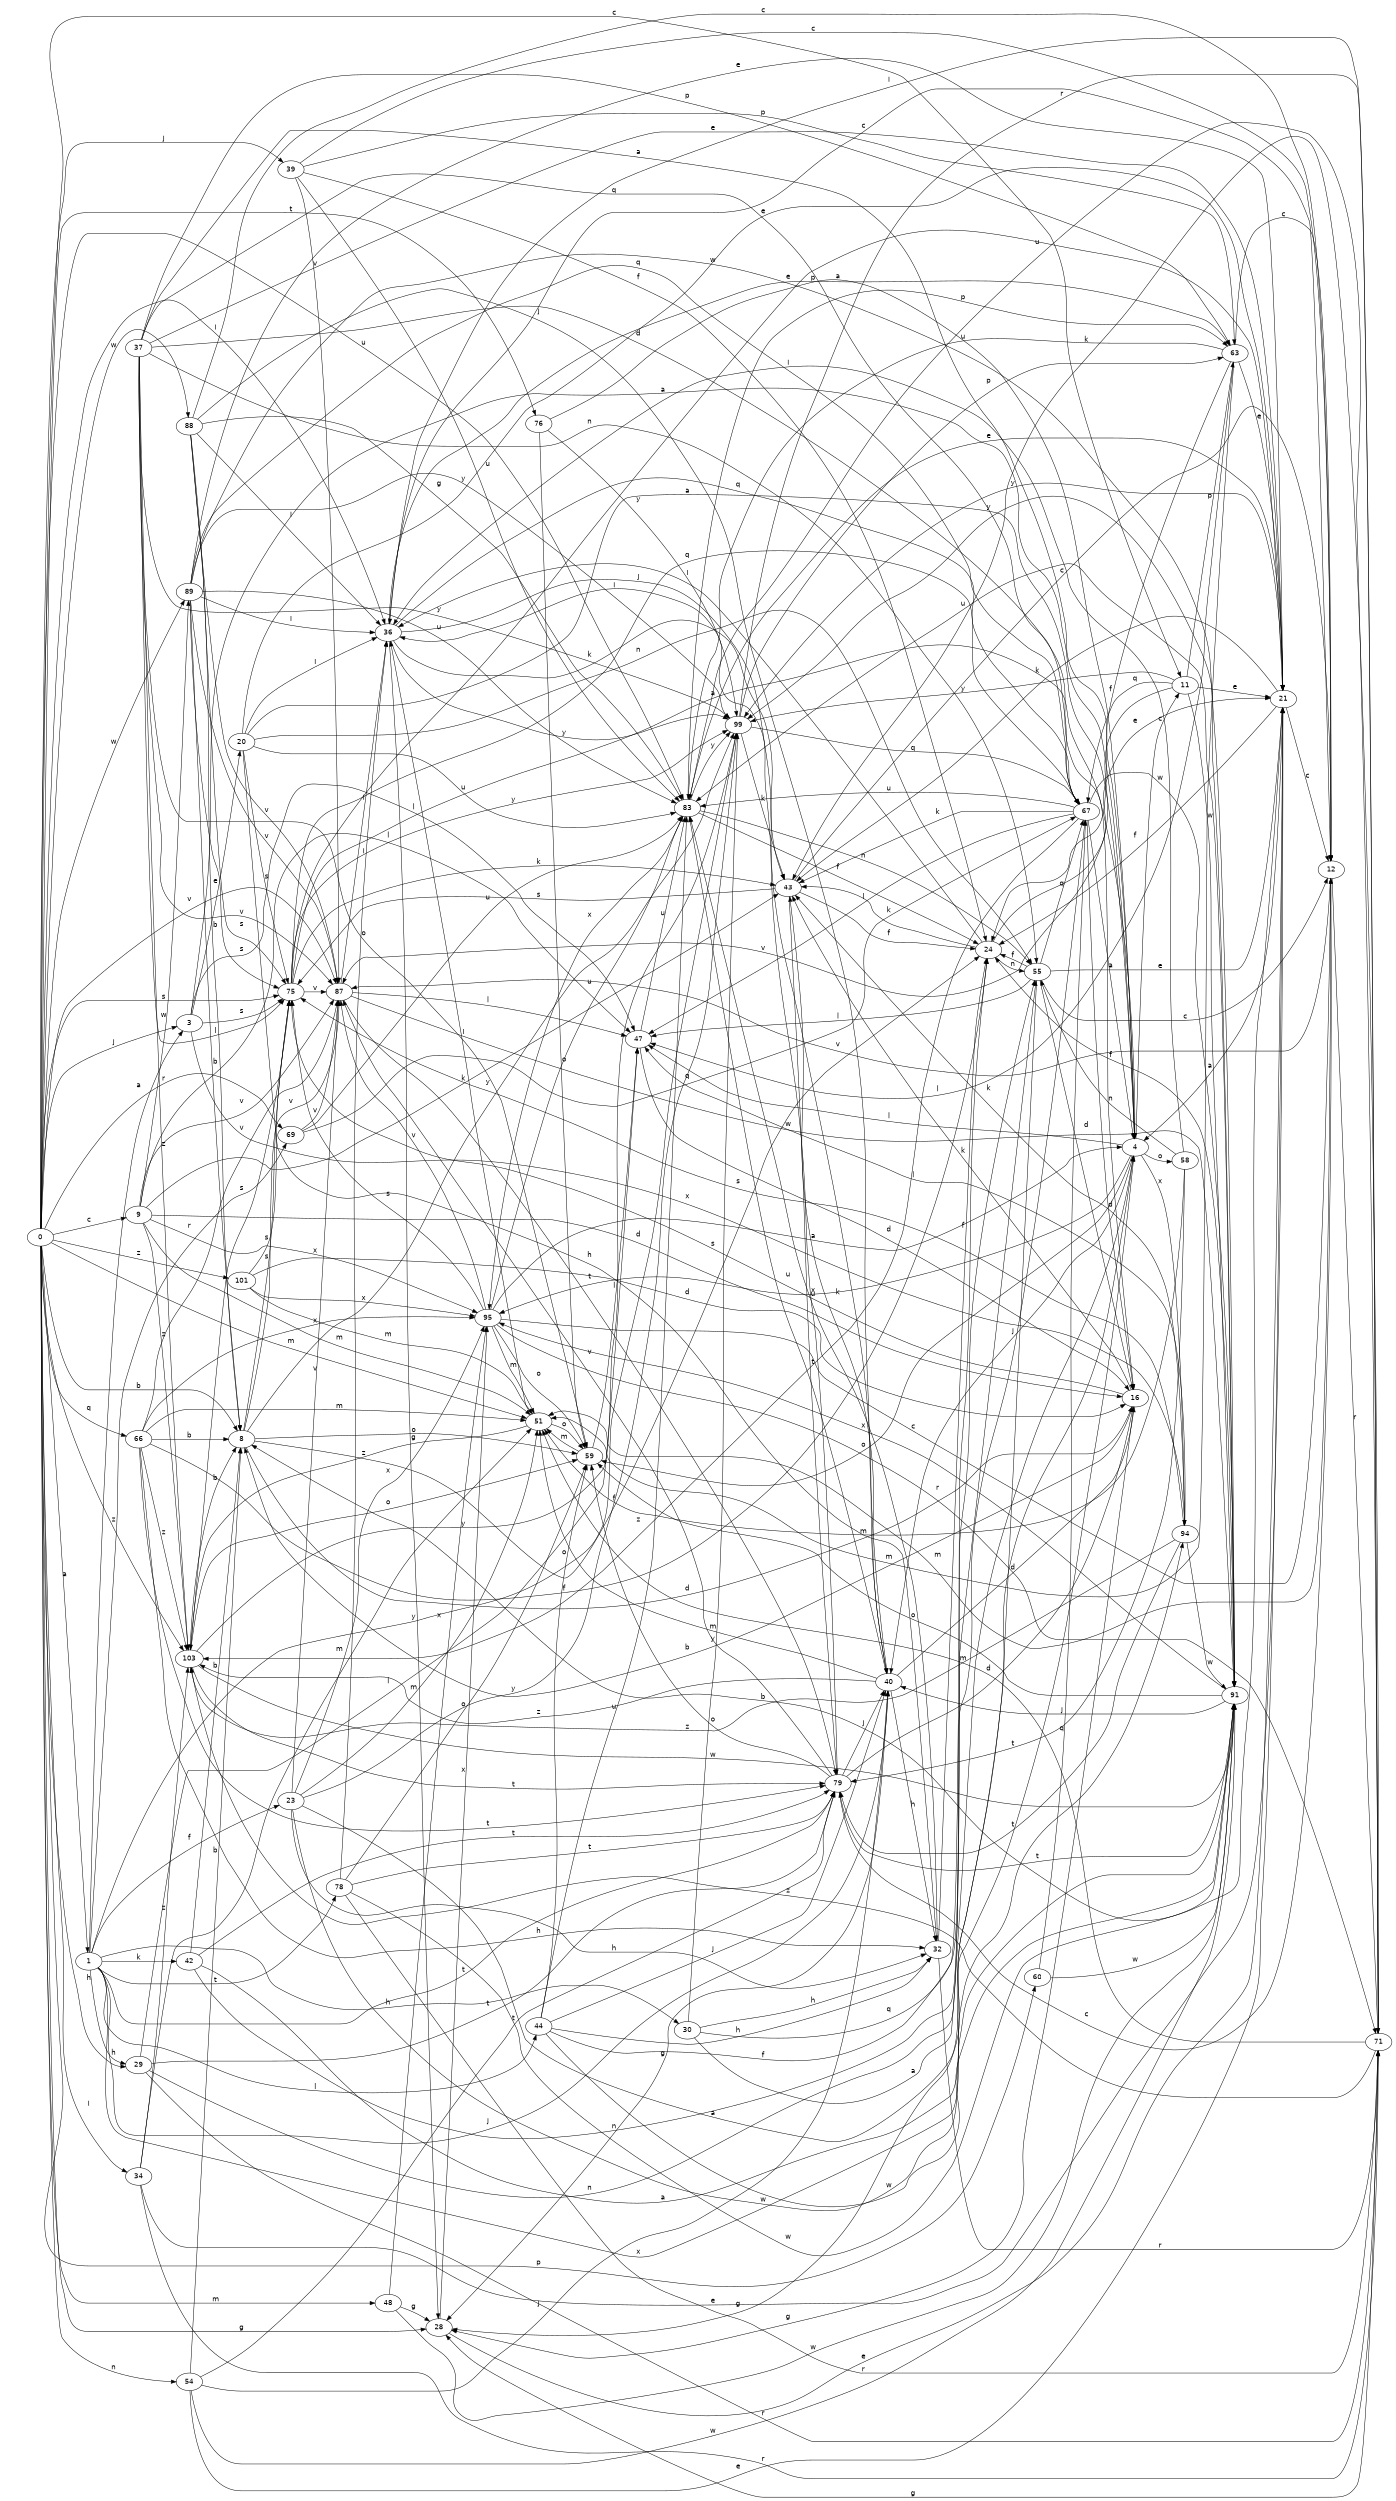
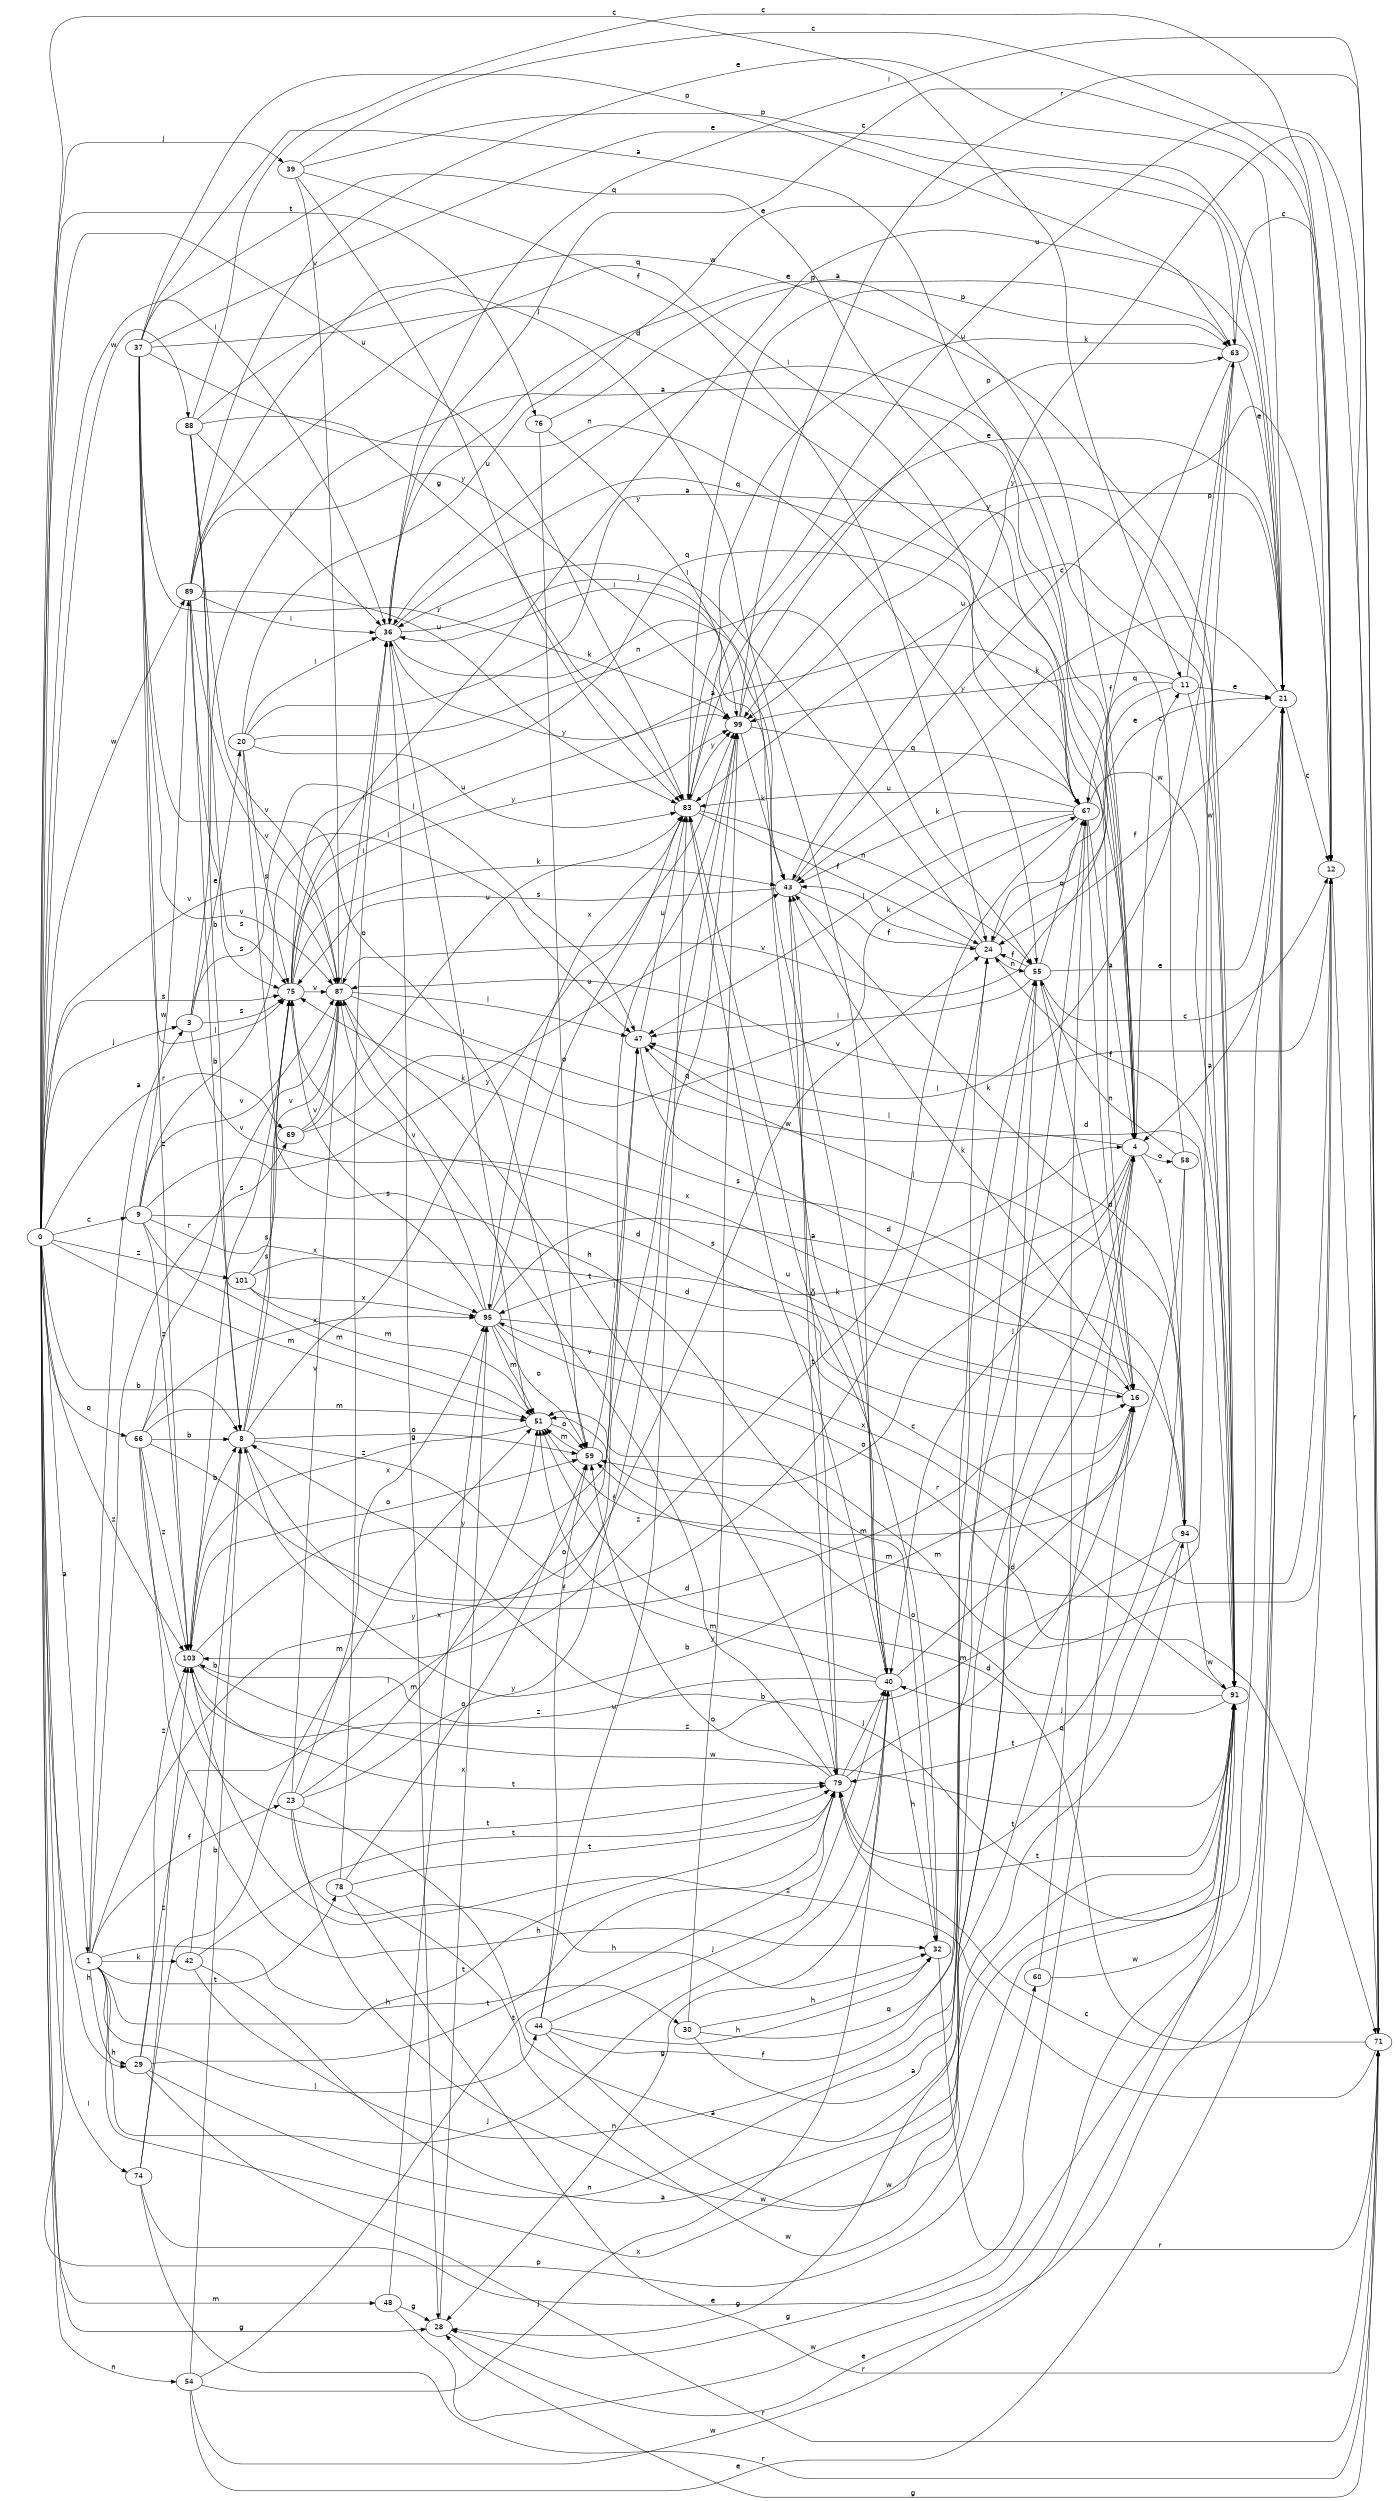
(957, 1452) -> none
none -> (154, 1863)
(139, 2176) -> (139, 2176)
